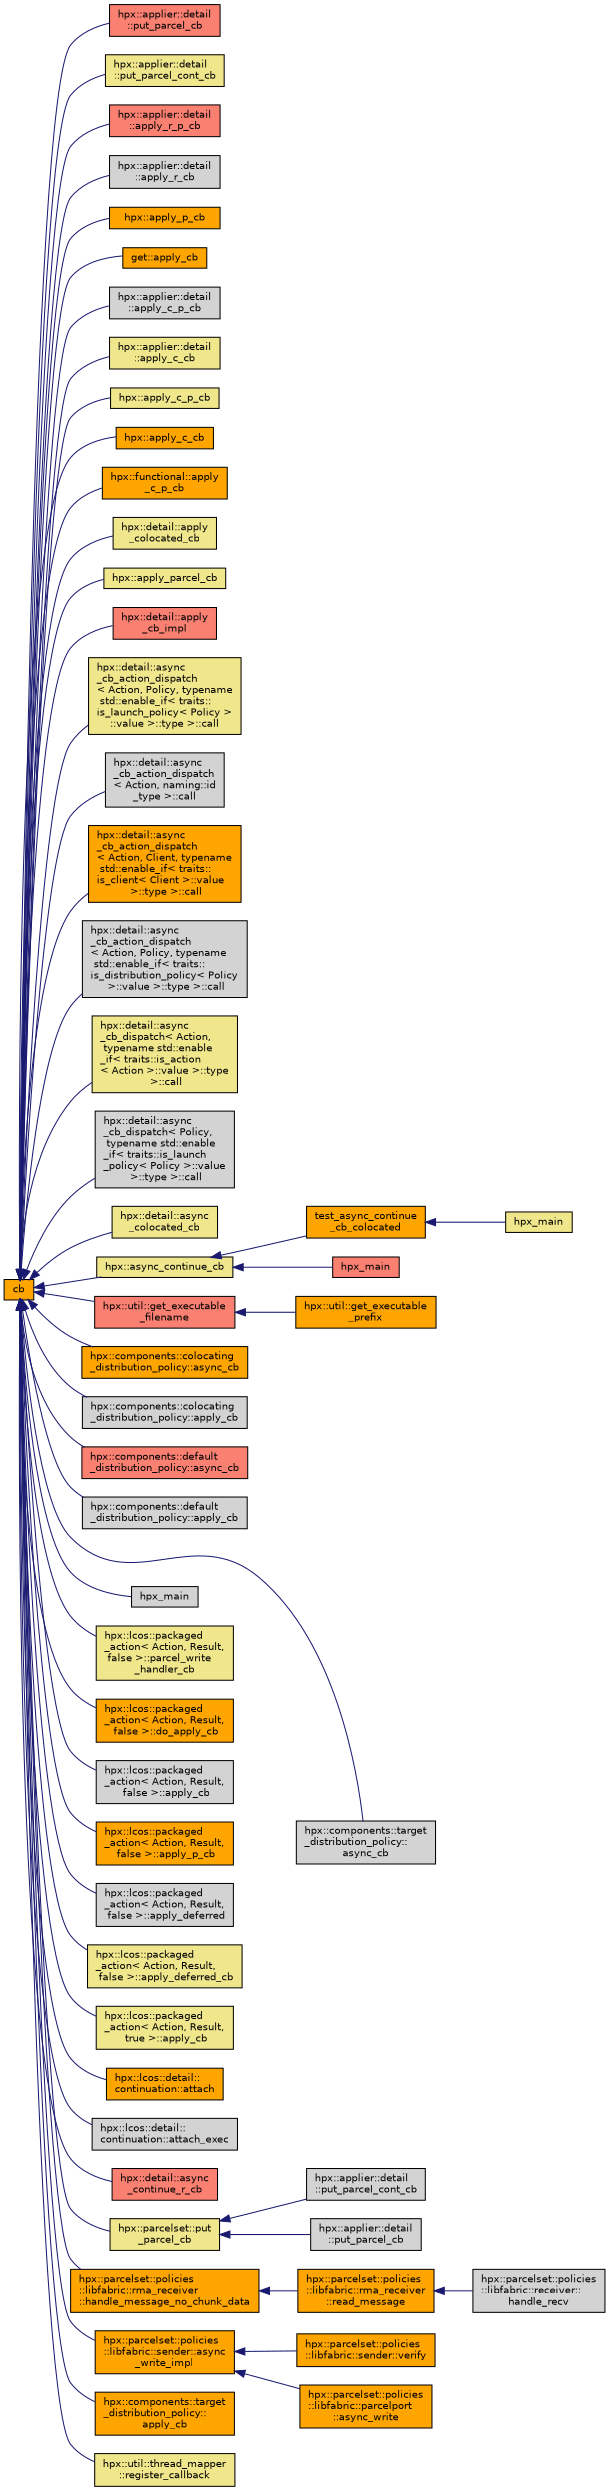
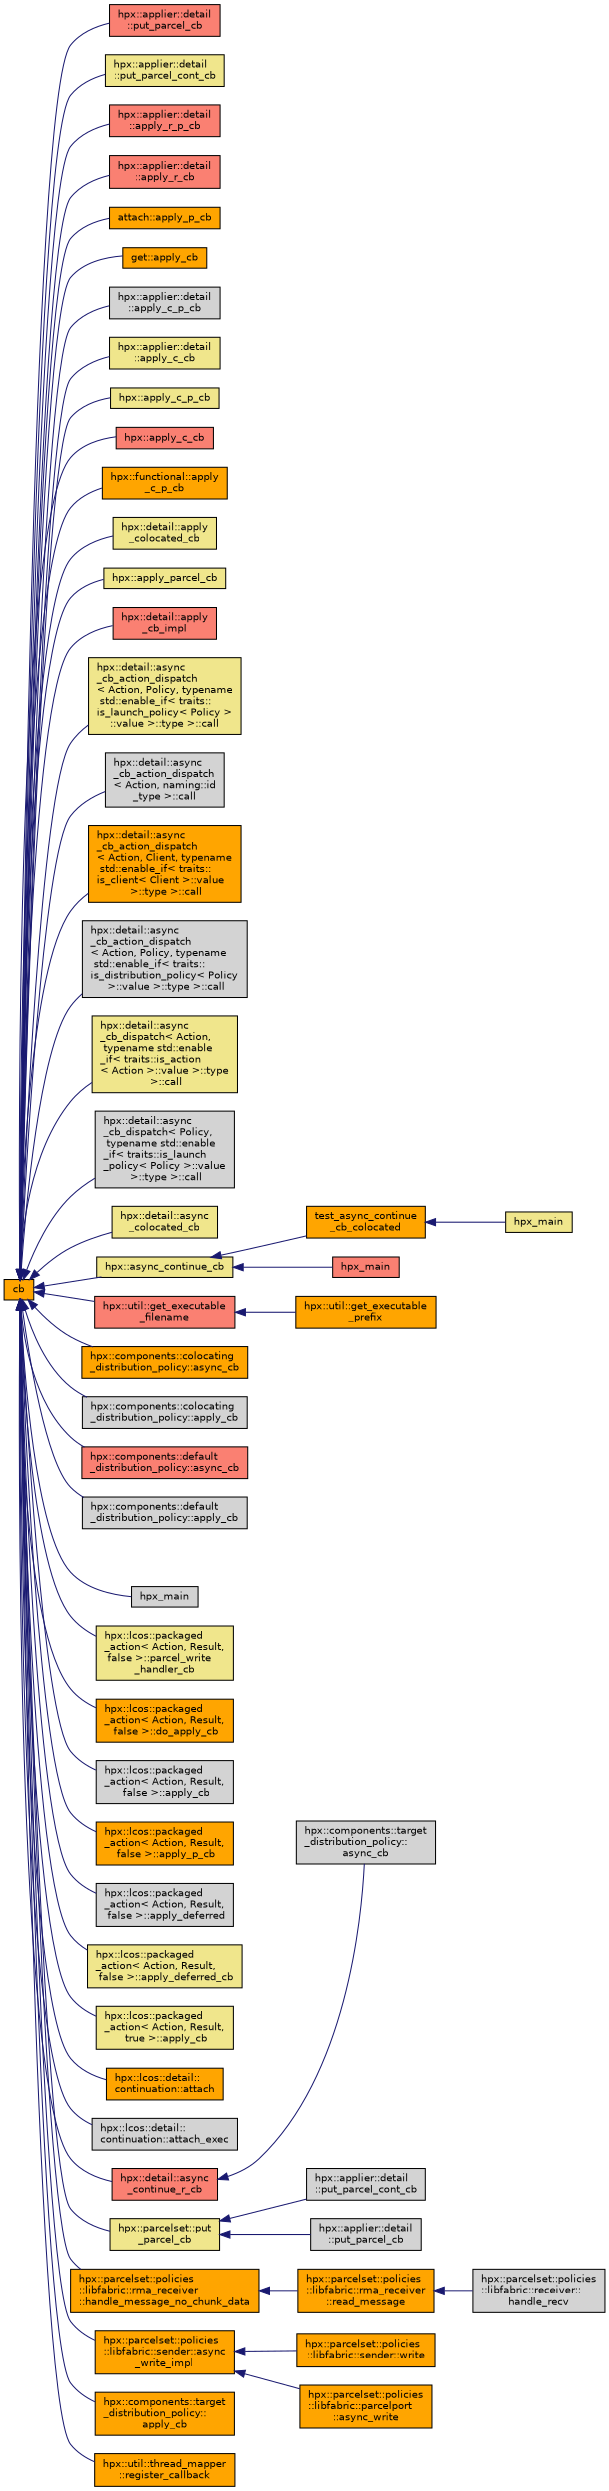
(165, 172) -> (165, 172)
(165, 218) -> (165, 218)
(165, 438) -> (165, 438)
(182, 1557) -> (332, 2038)
(366, 2350) -> (366, 2350)
(165, 2470) -> (165, 2470)
